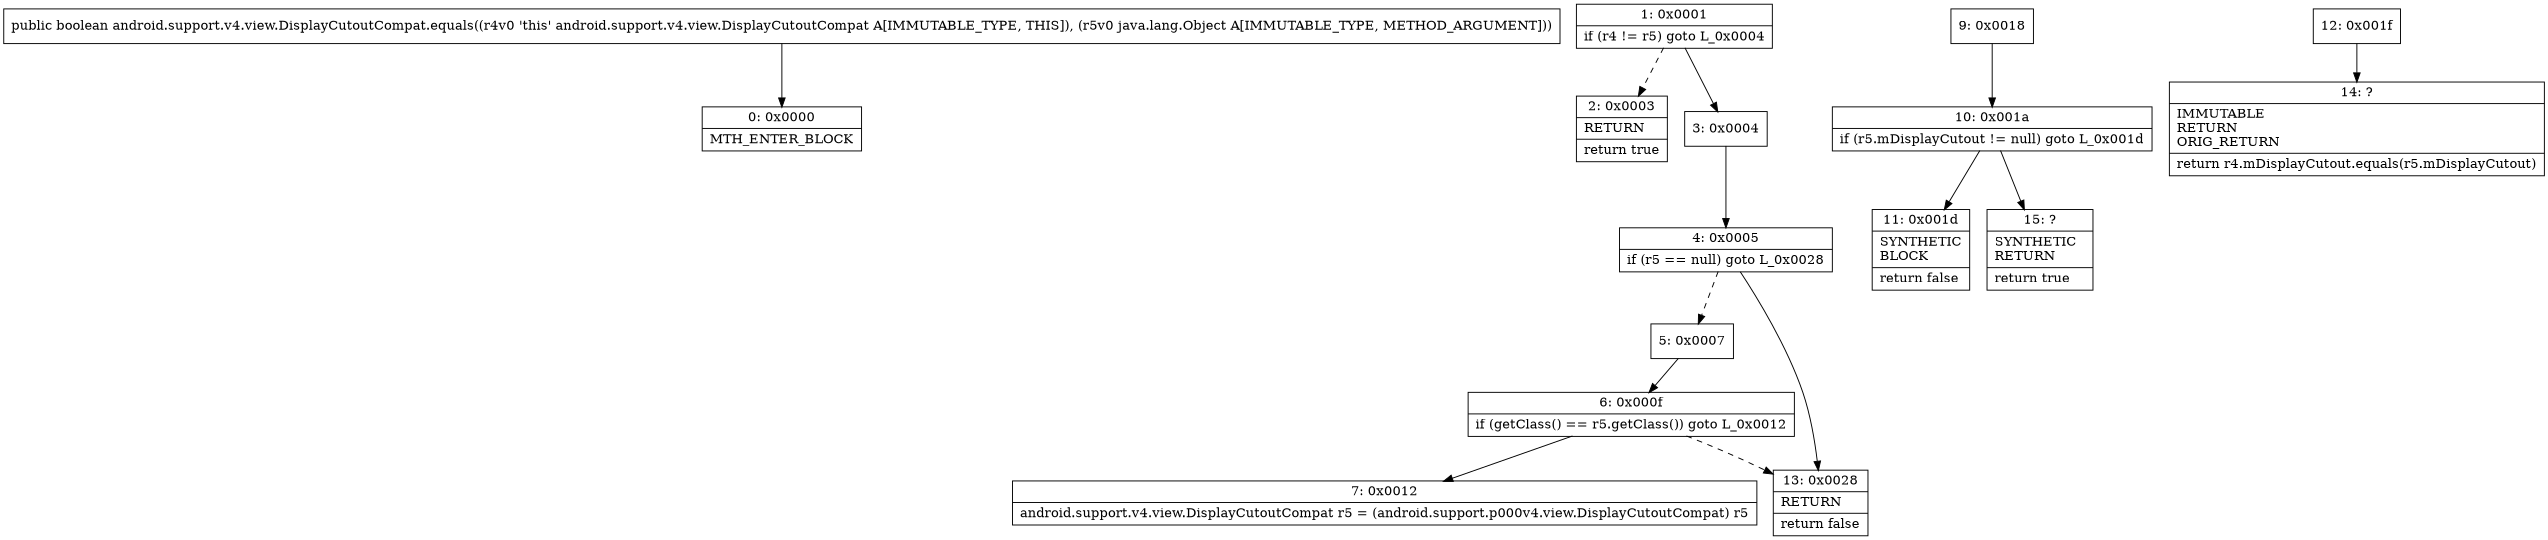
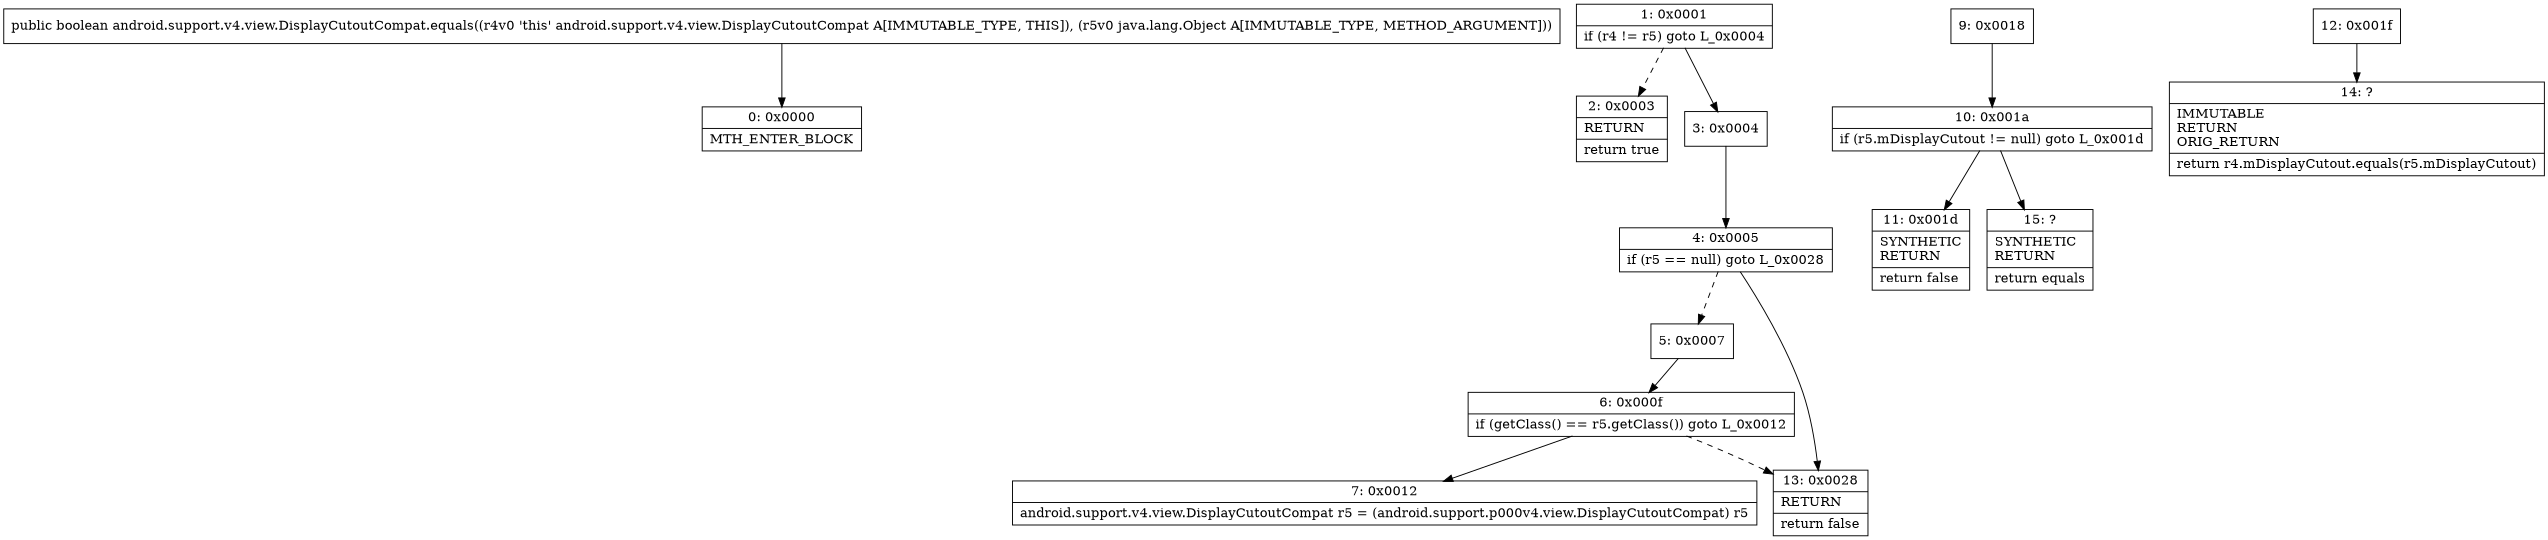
(1904, 256) -> (1910, 256)
(2032, 278) -> (2040, 278)
